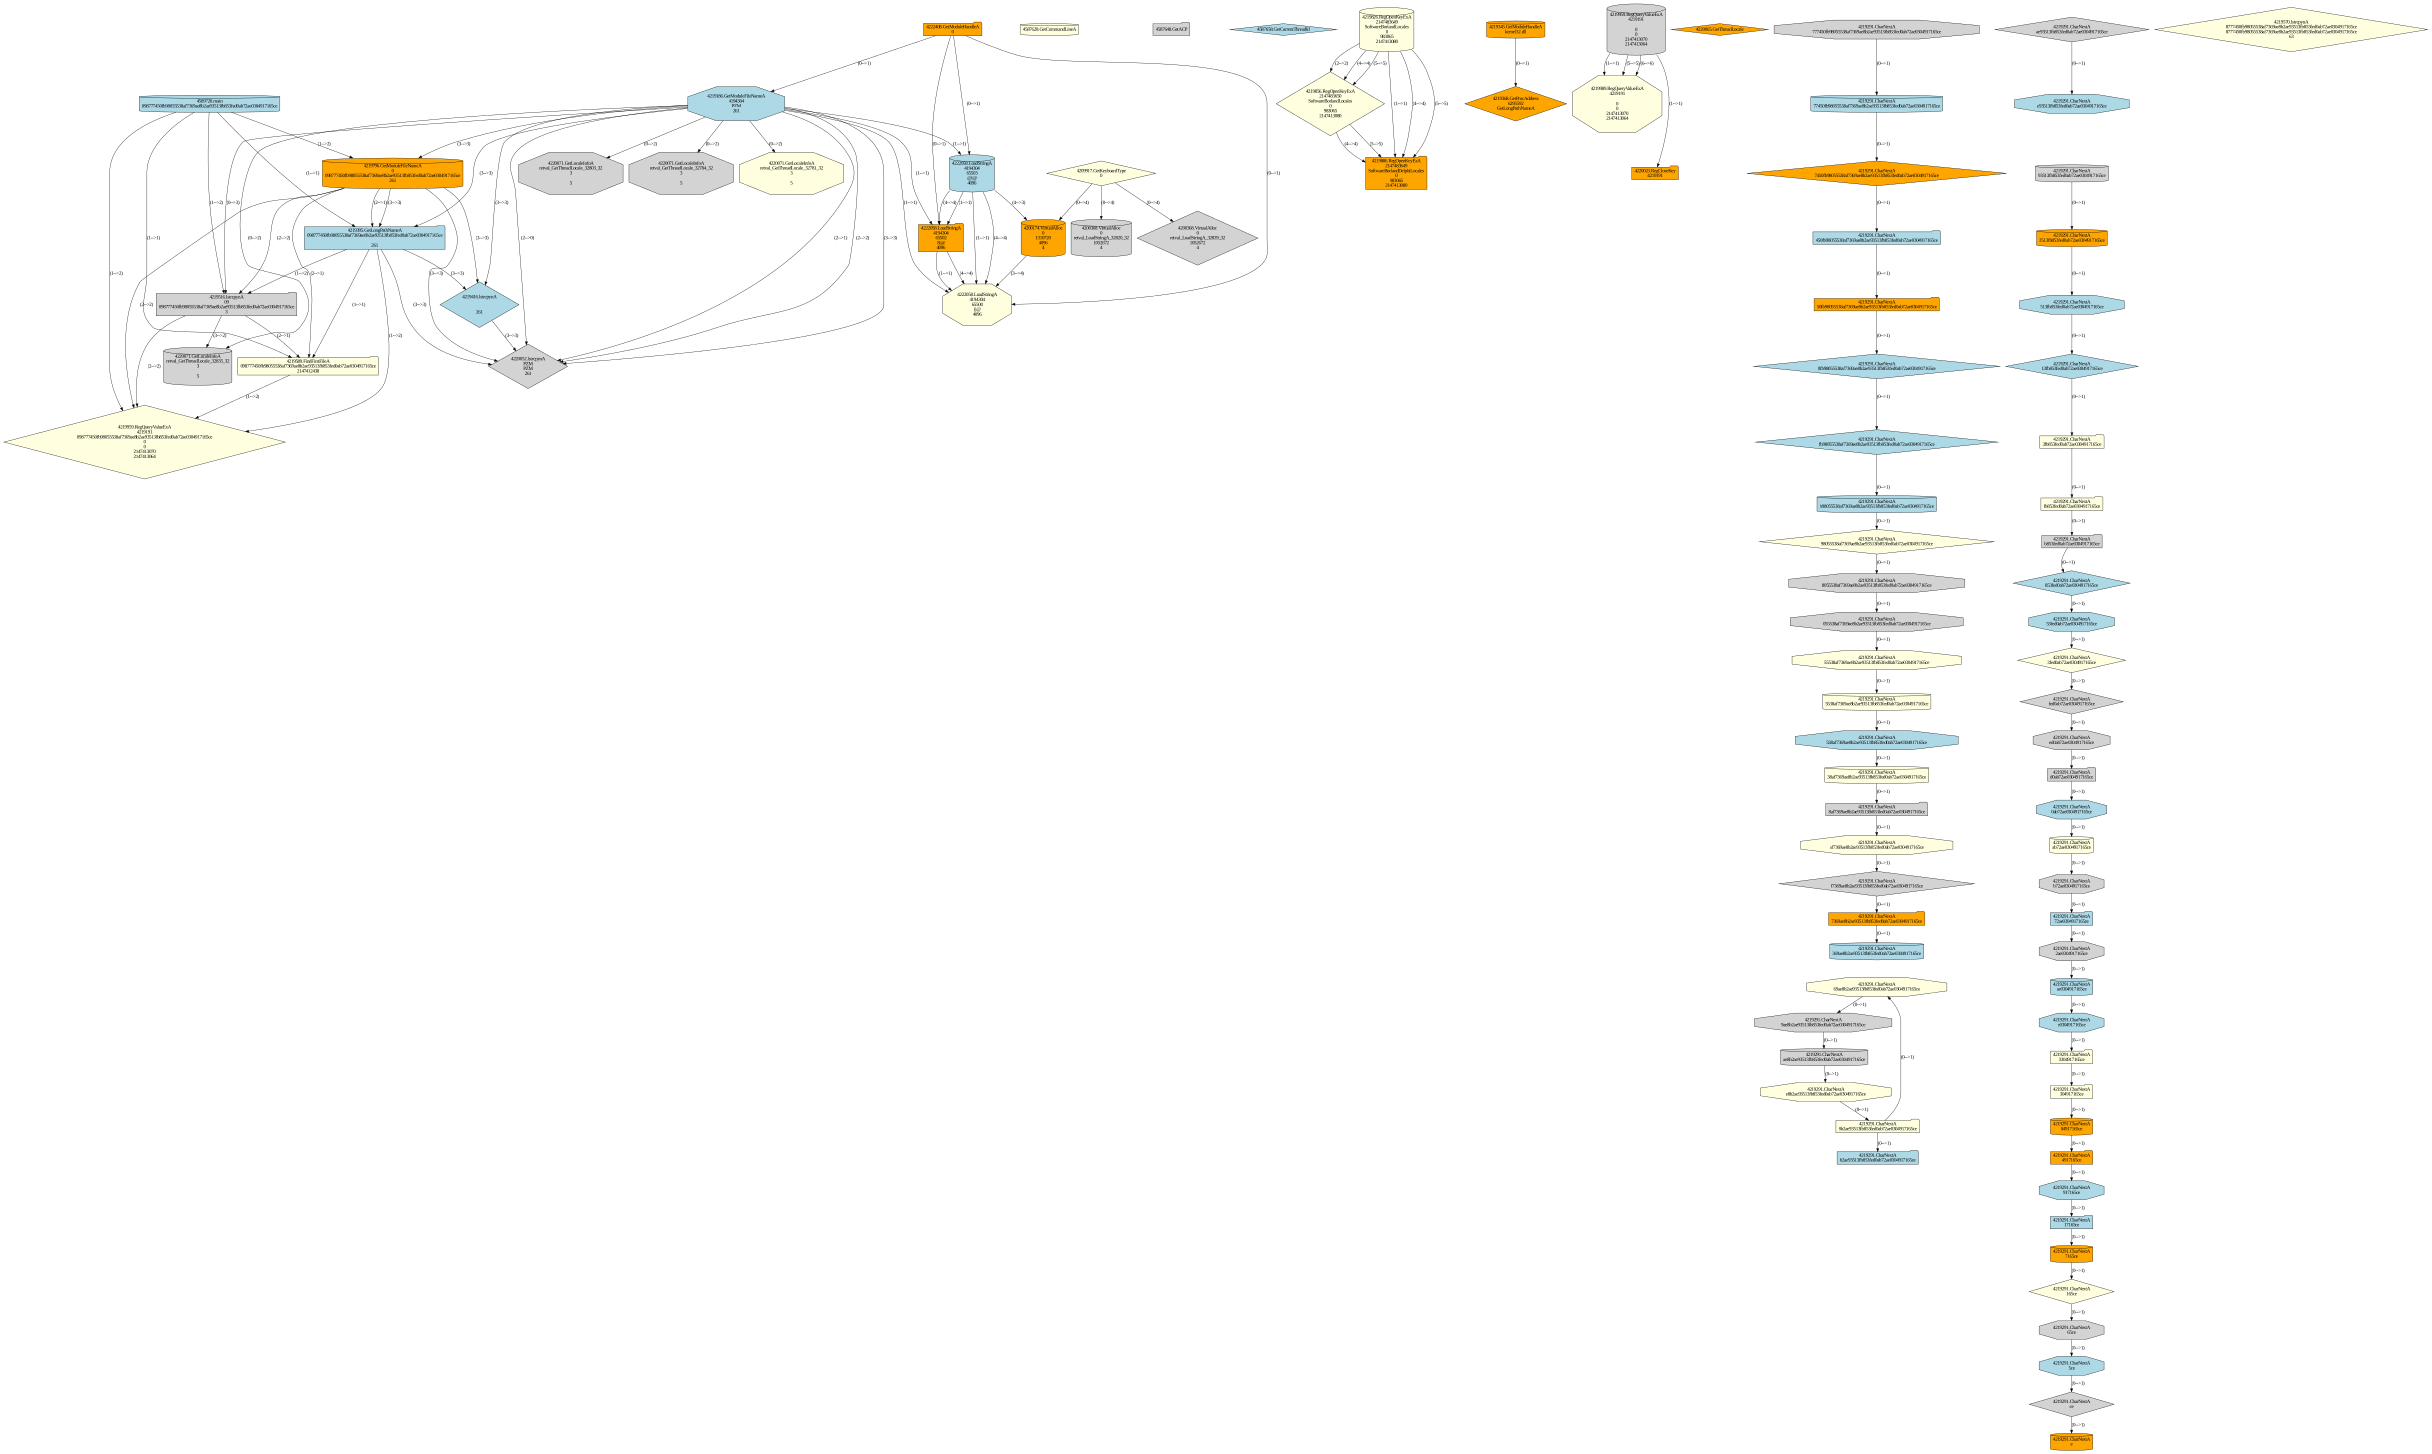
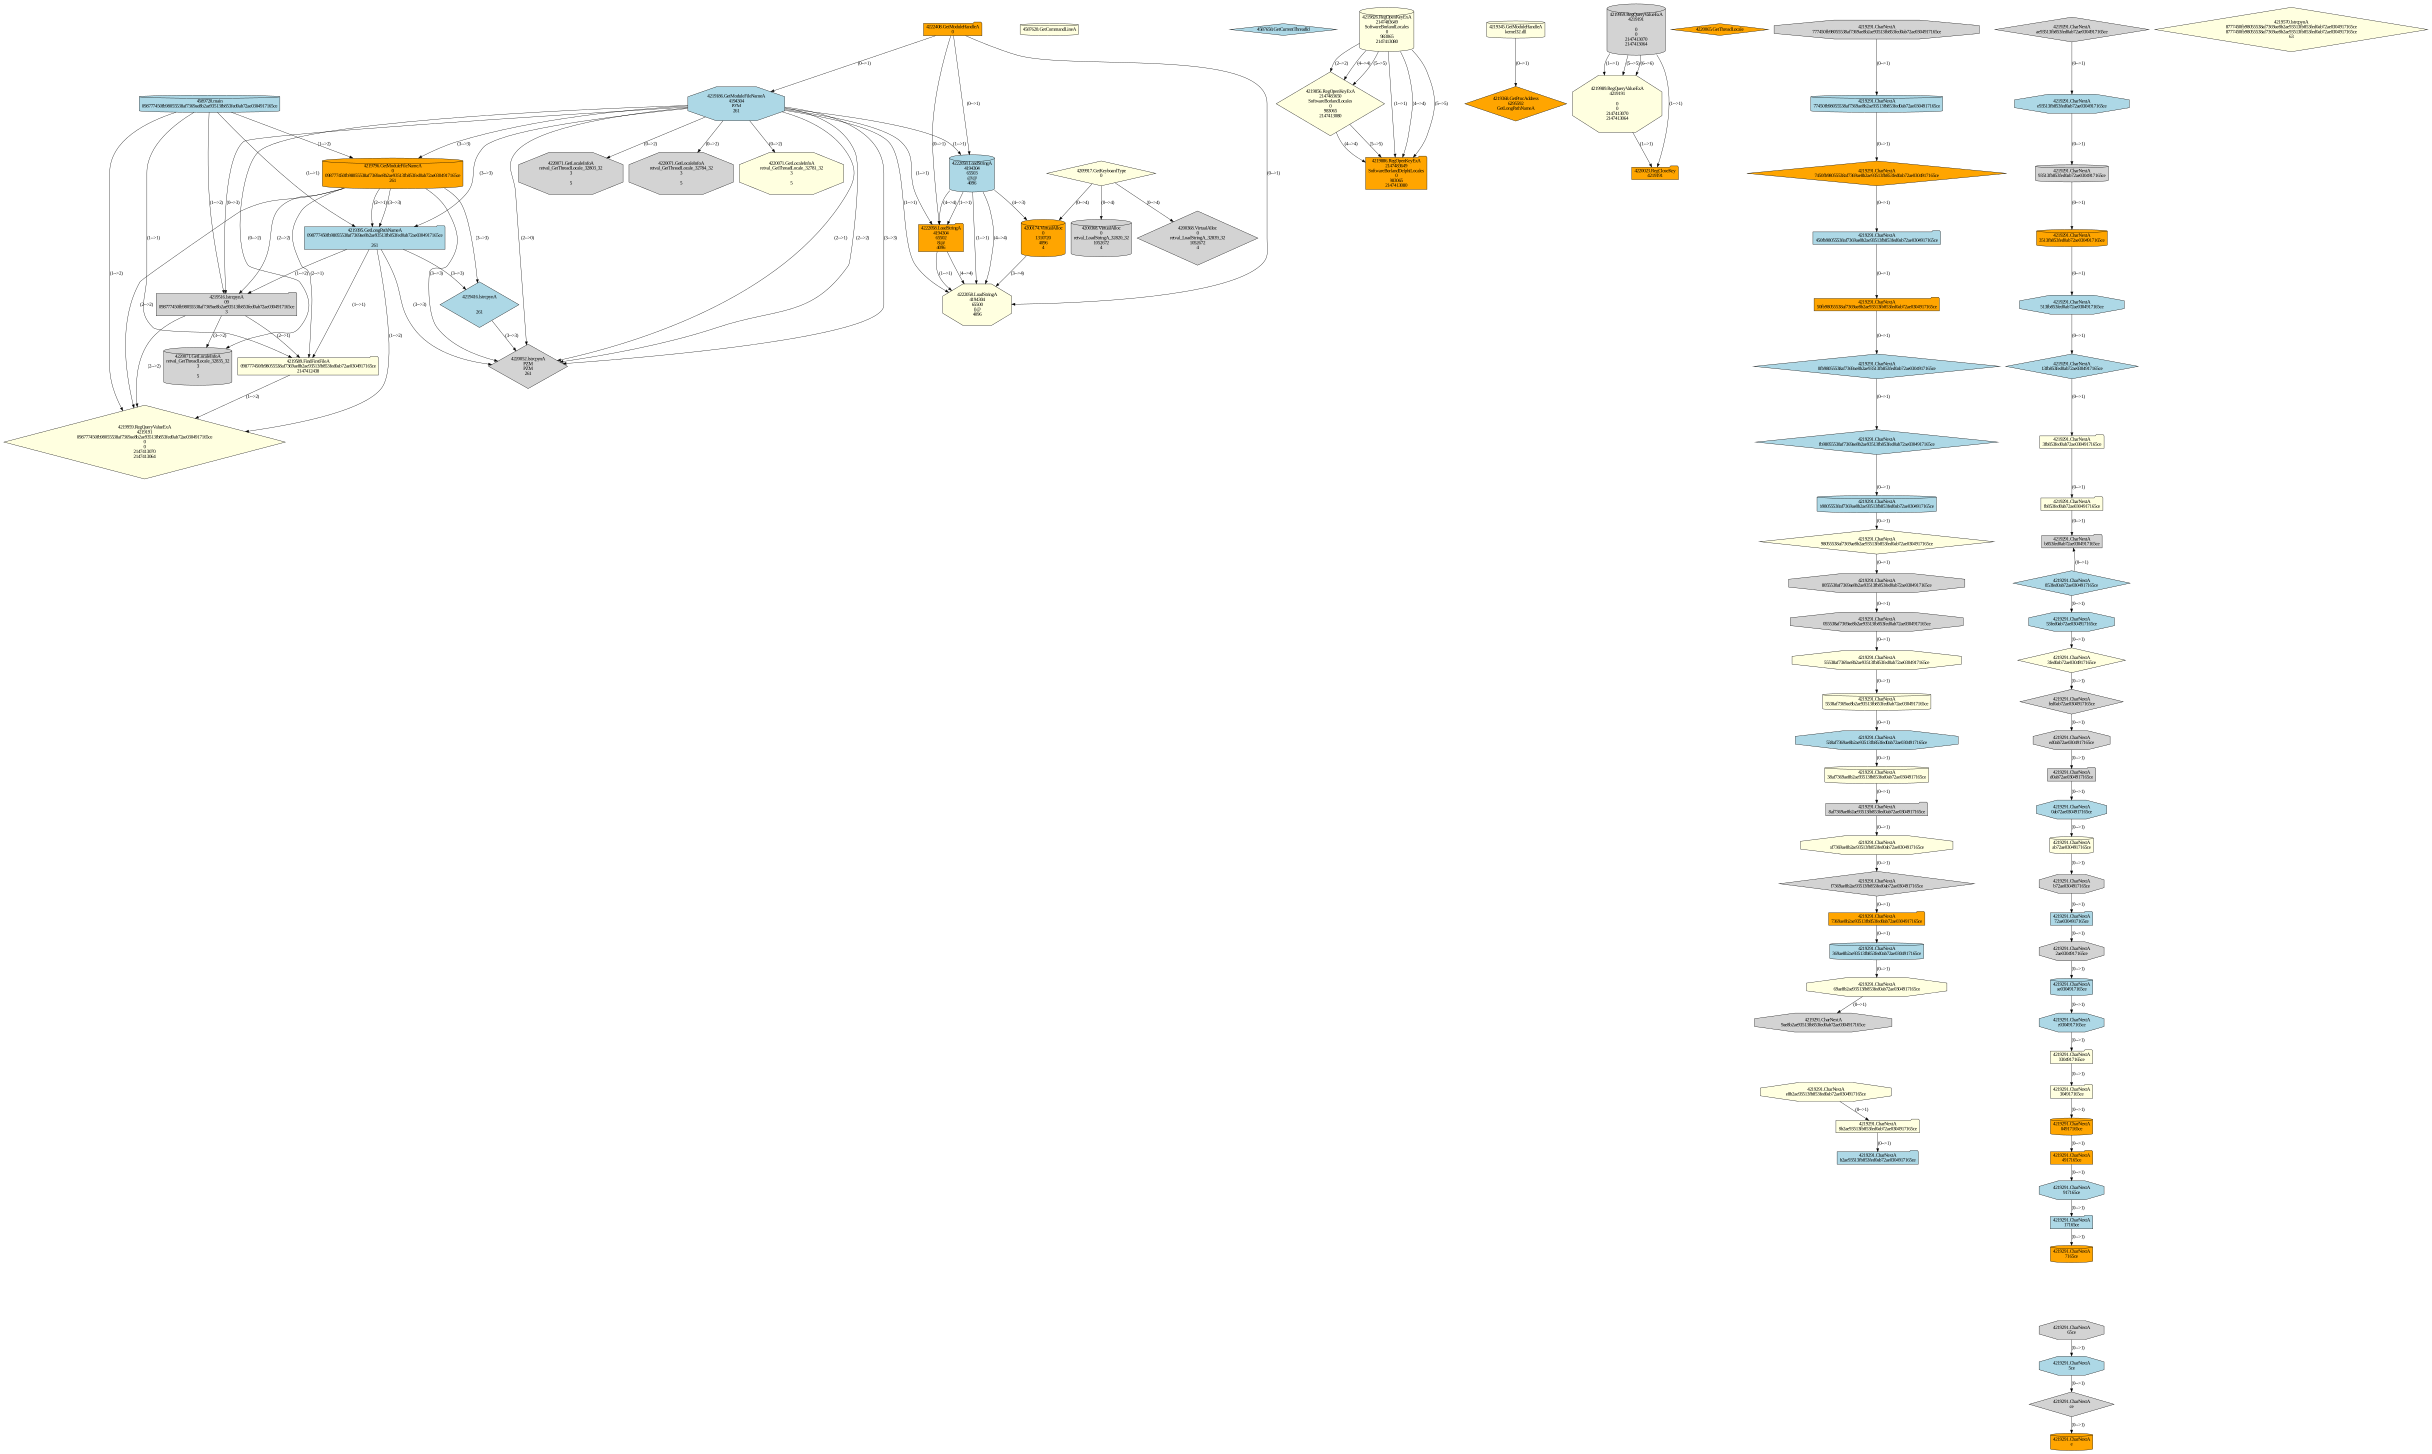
(1171, 30) -> none
(1516, 30) -> (1516, 30)
(525, 130) -> none
none -> (2072, 137)
none -> (1642, 148)
(2062, 558) -> (2075, 561)
(1824, 1057) -> none
(1901, 1061) -> (1877, 967)
(2072, 1292) -> none
